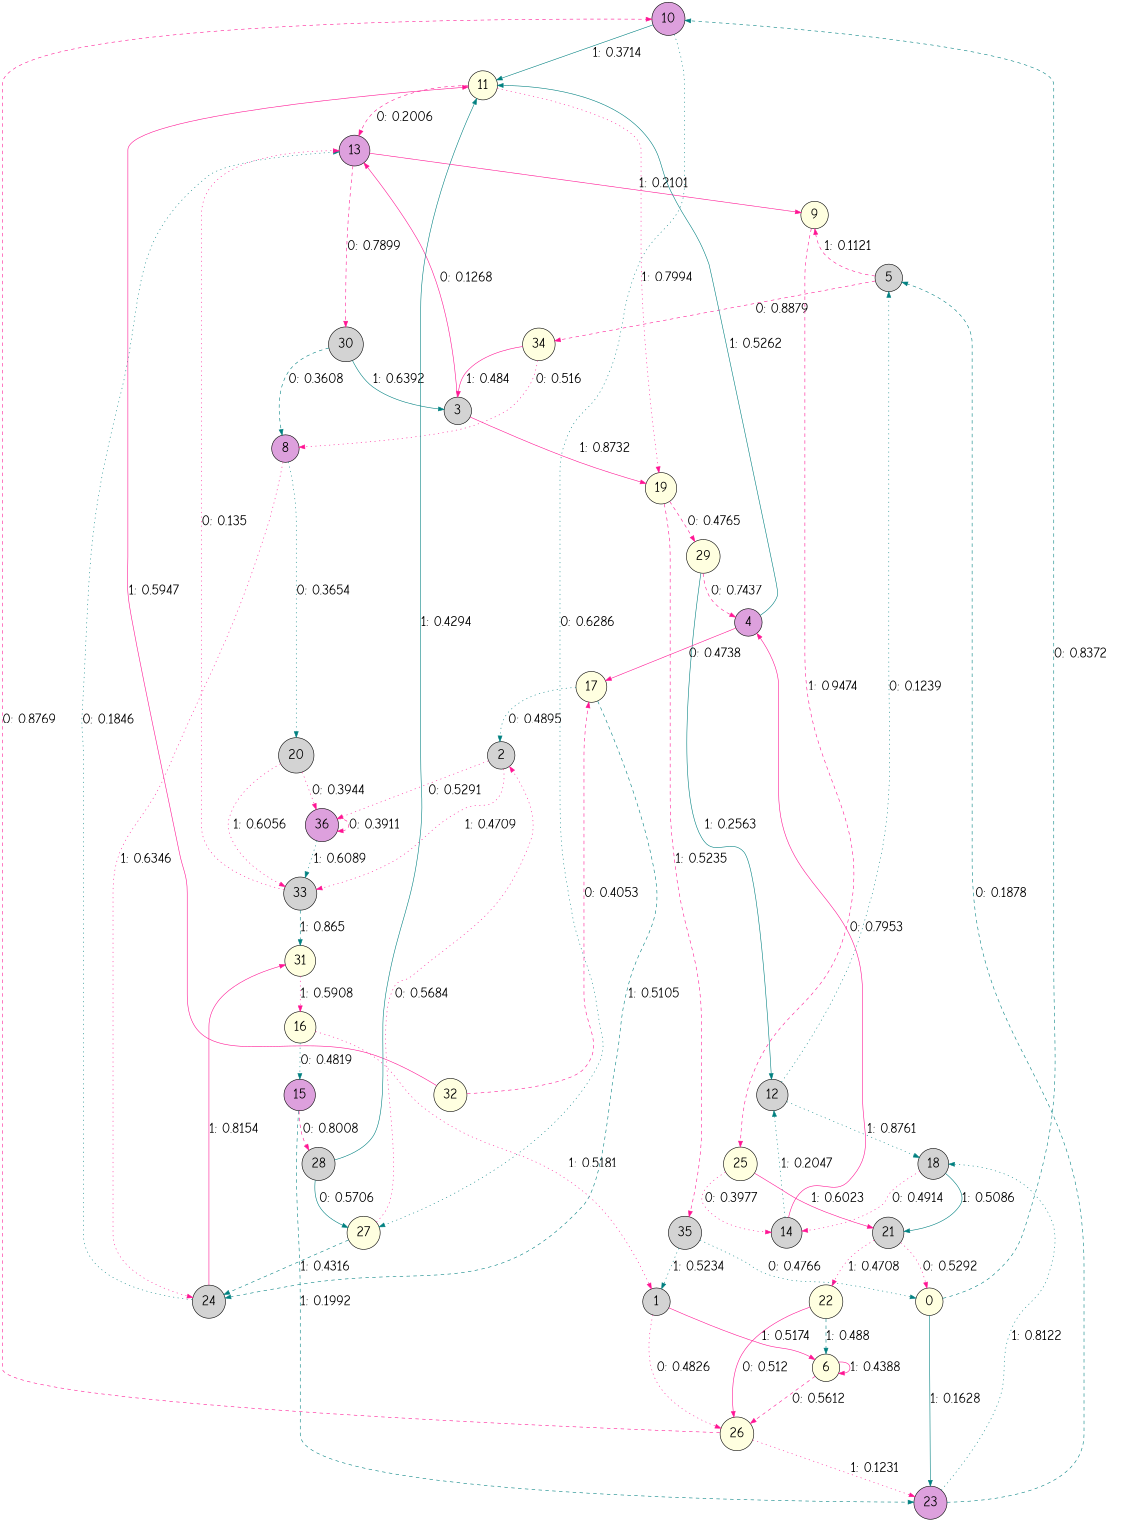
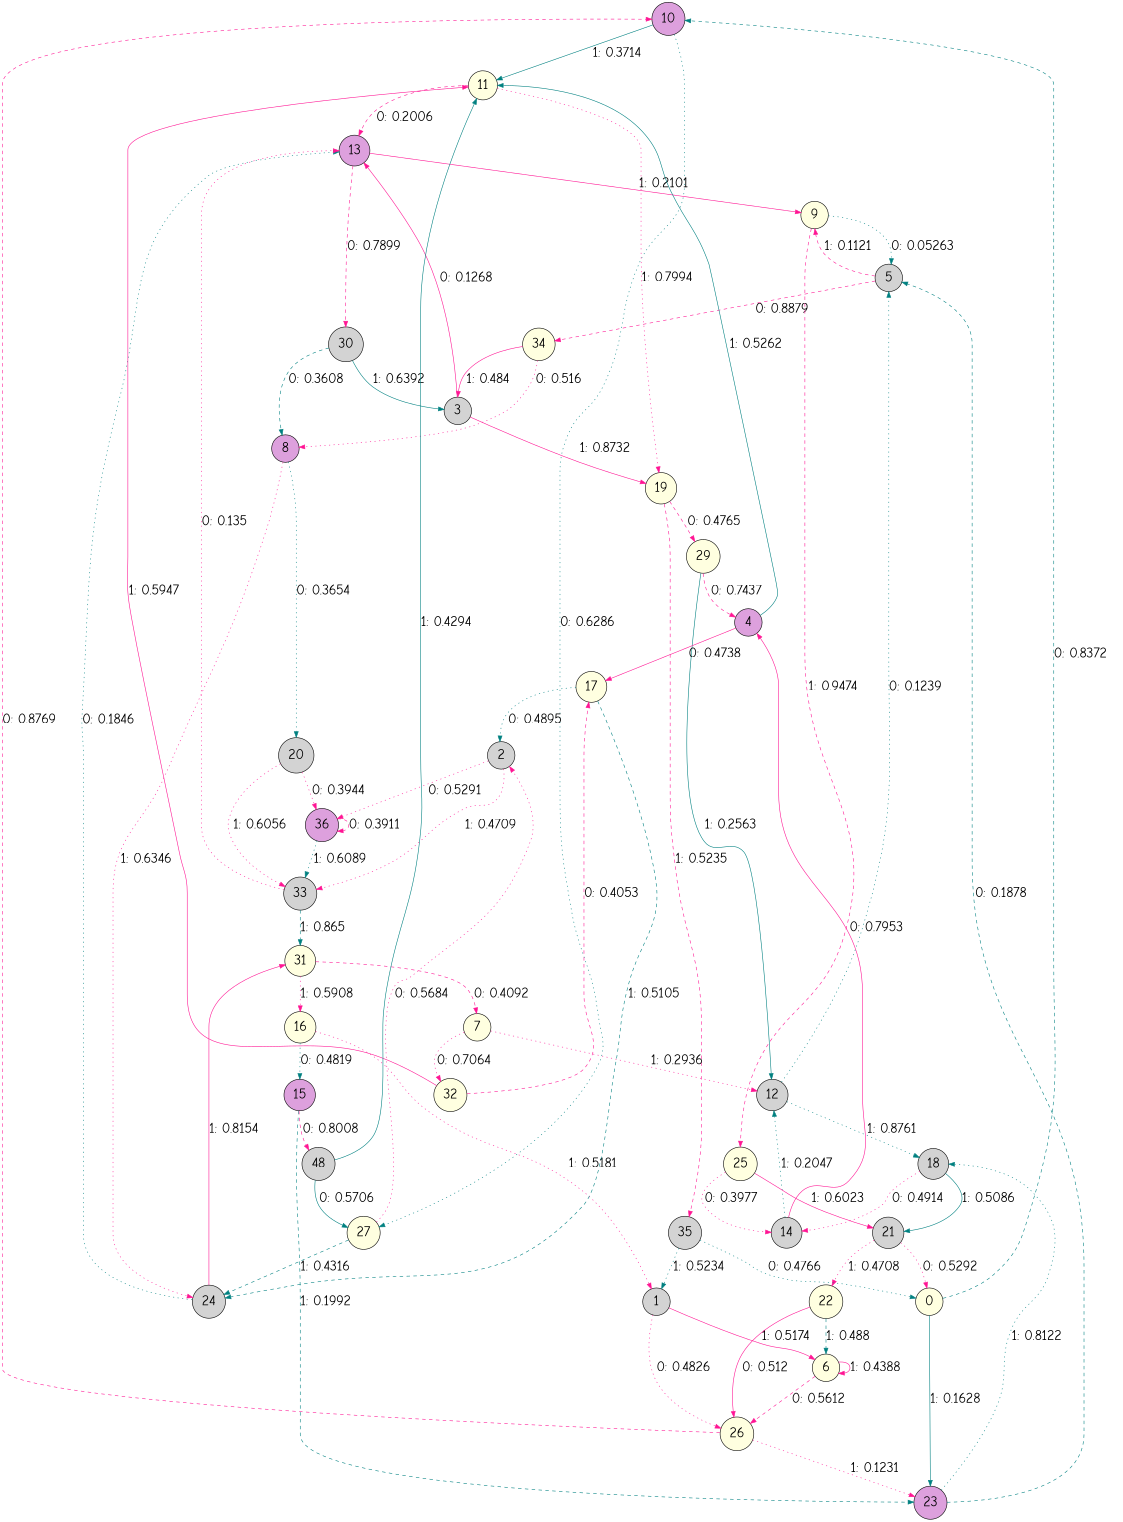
none -> (869, 226)
none -> (477, 1027)
(319, 1164) -> (319, 1164)
